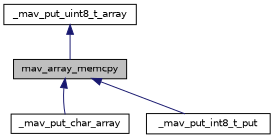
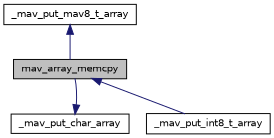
(70, 14) -> (70, 14)
(64, 101) -> (76, 92)
(208, 124) -> (208, 124)
